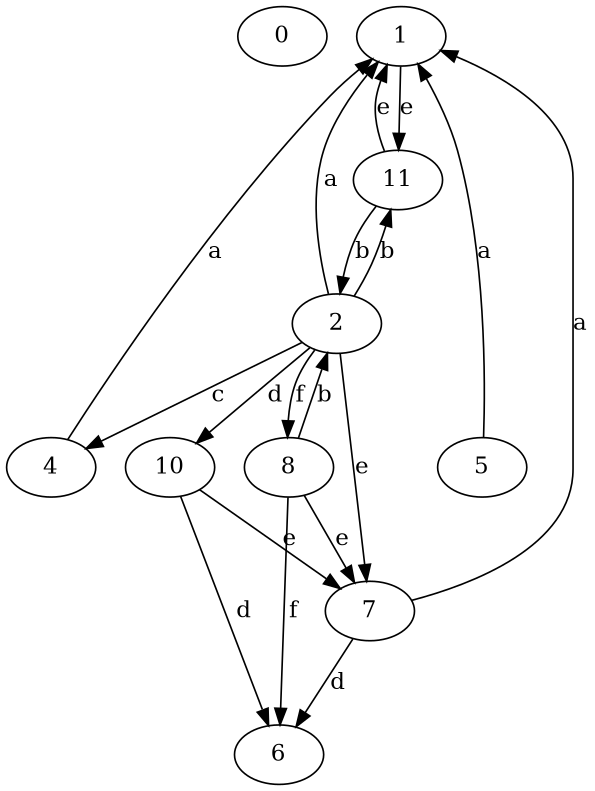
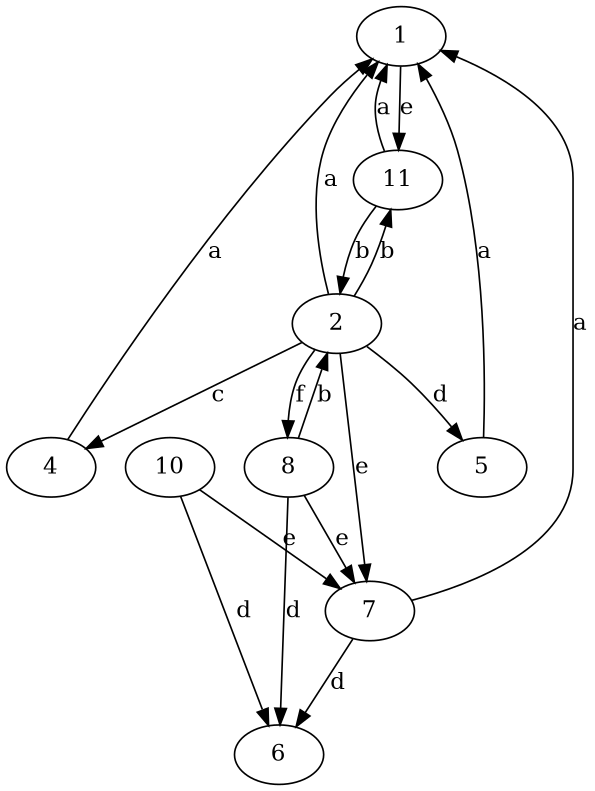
(282, 36) -> none
(384, 108) -> (384, 108)
(259, 390) -> (412, 384)
(294, 611) -> (294, 611)
